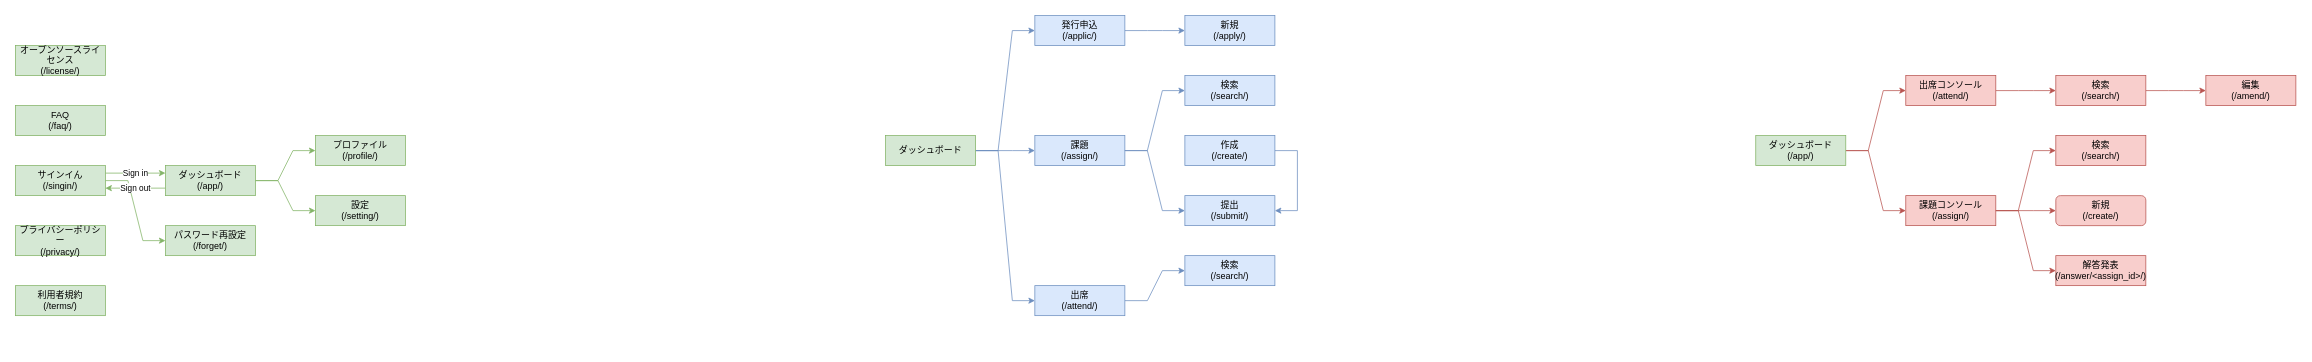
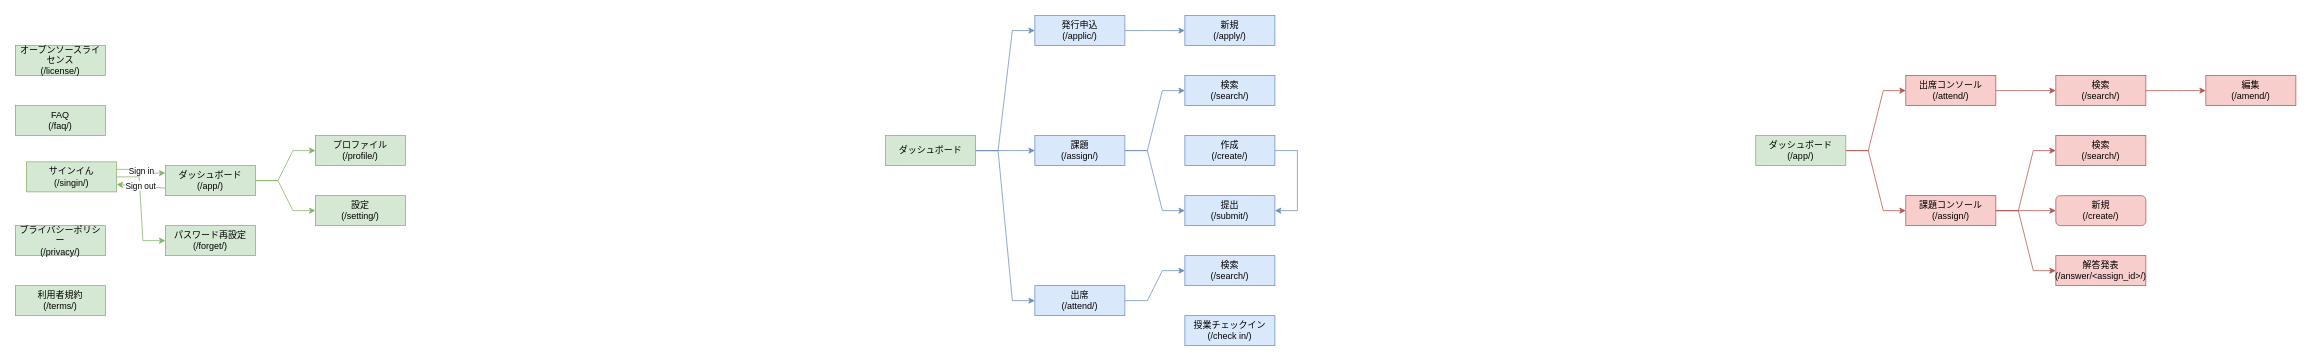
(60, 180) -> (72, 177)
none -> (1230, 330)
